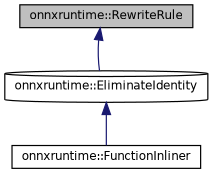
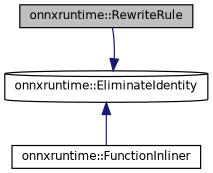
(98, 55) -> (114, 43)
